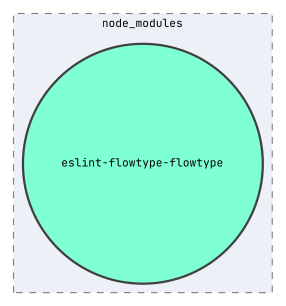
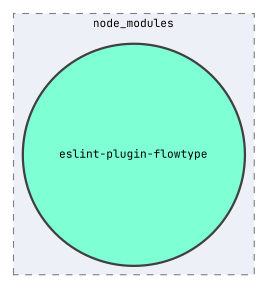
(143, 164) -> (134, 155)
